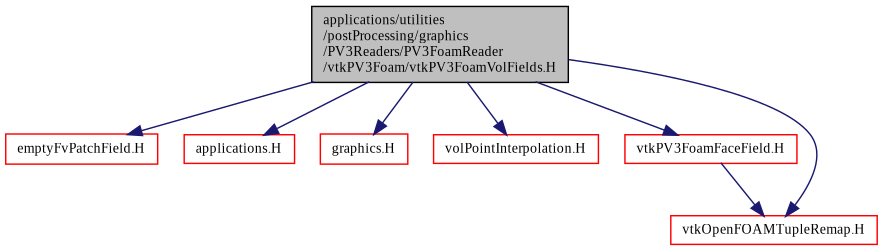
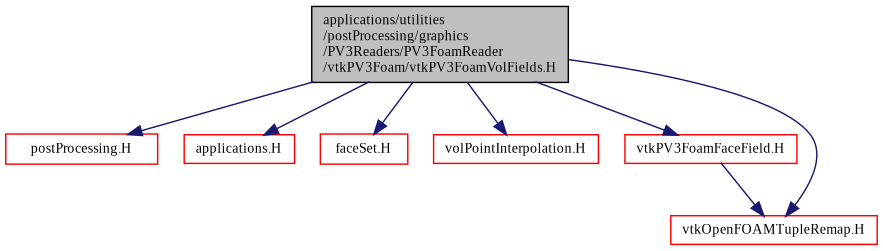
(82, 149) -> (82, 149)
(364, 149) -> (364, 149)
